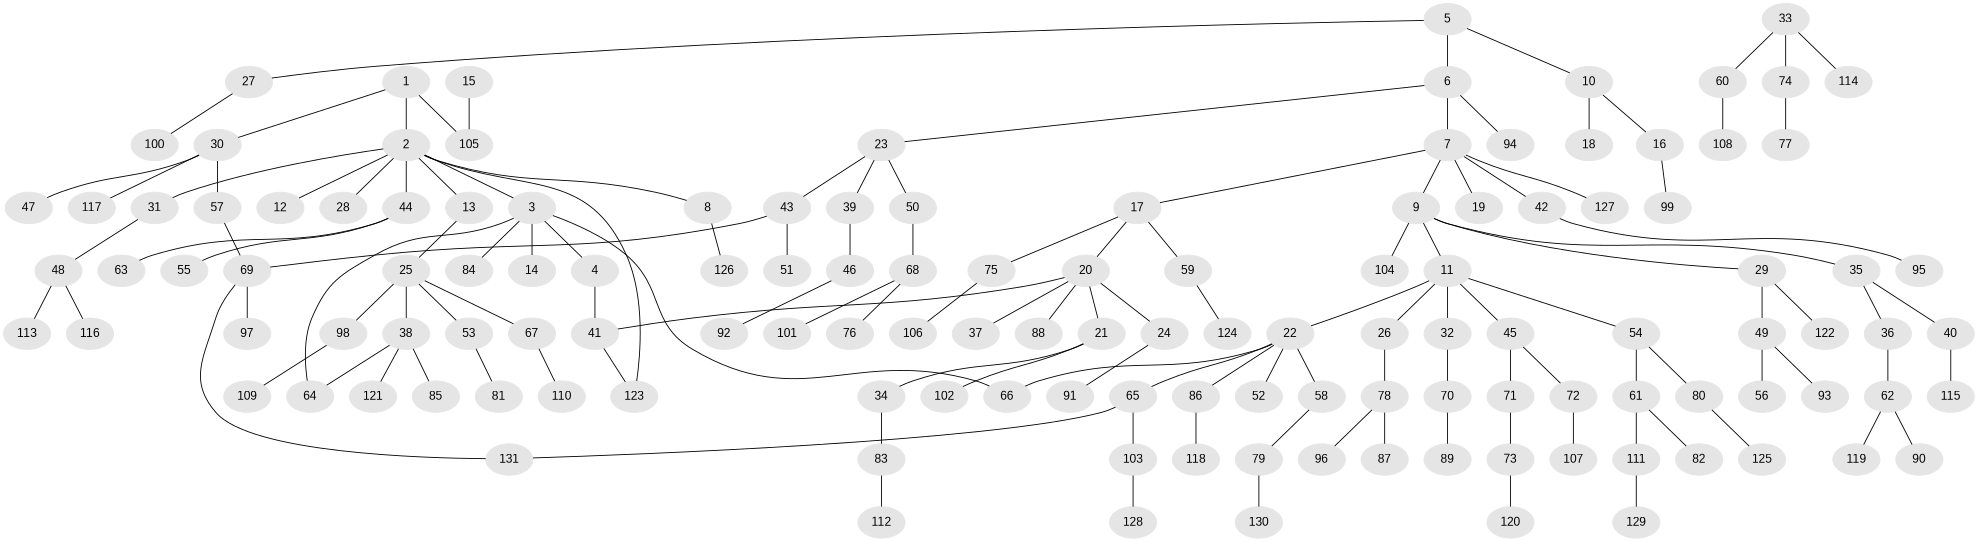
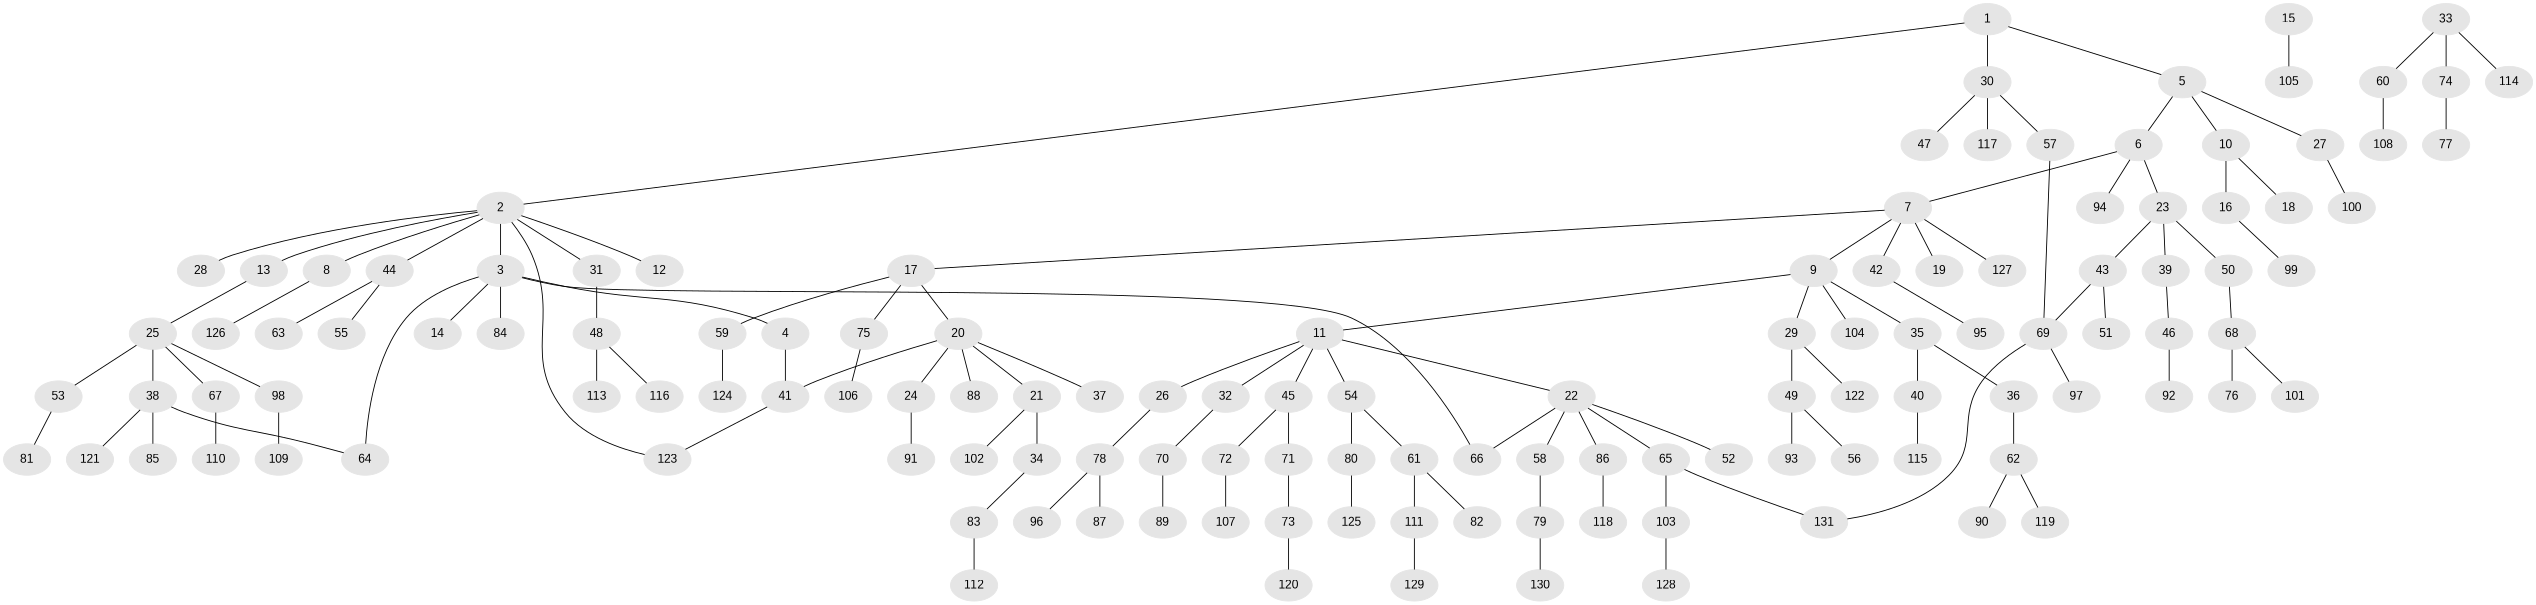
(438, 113) -> (2085, 51)
